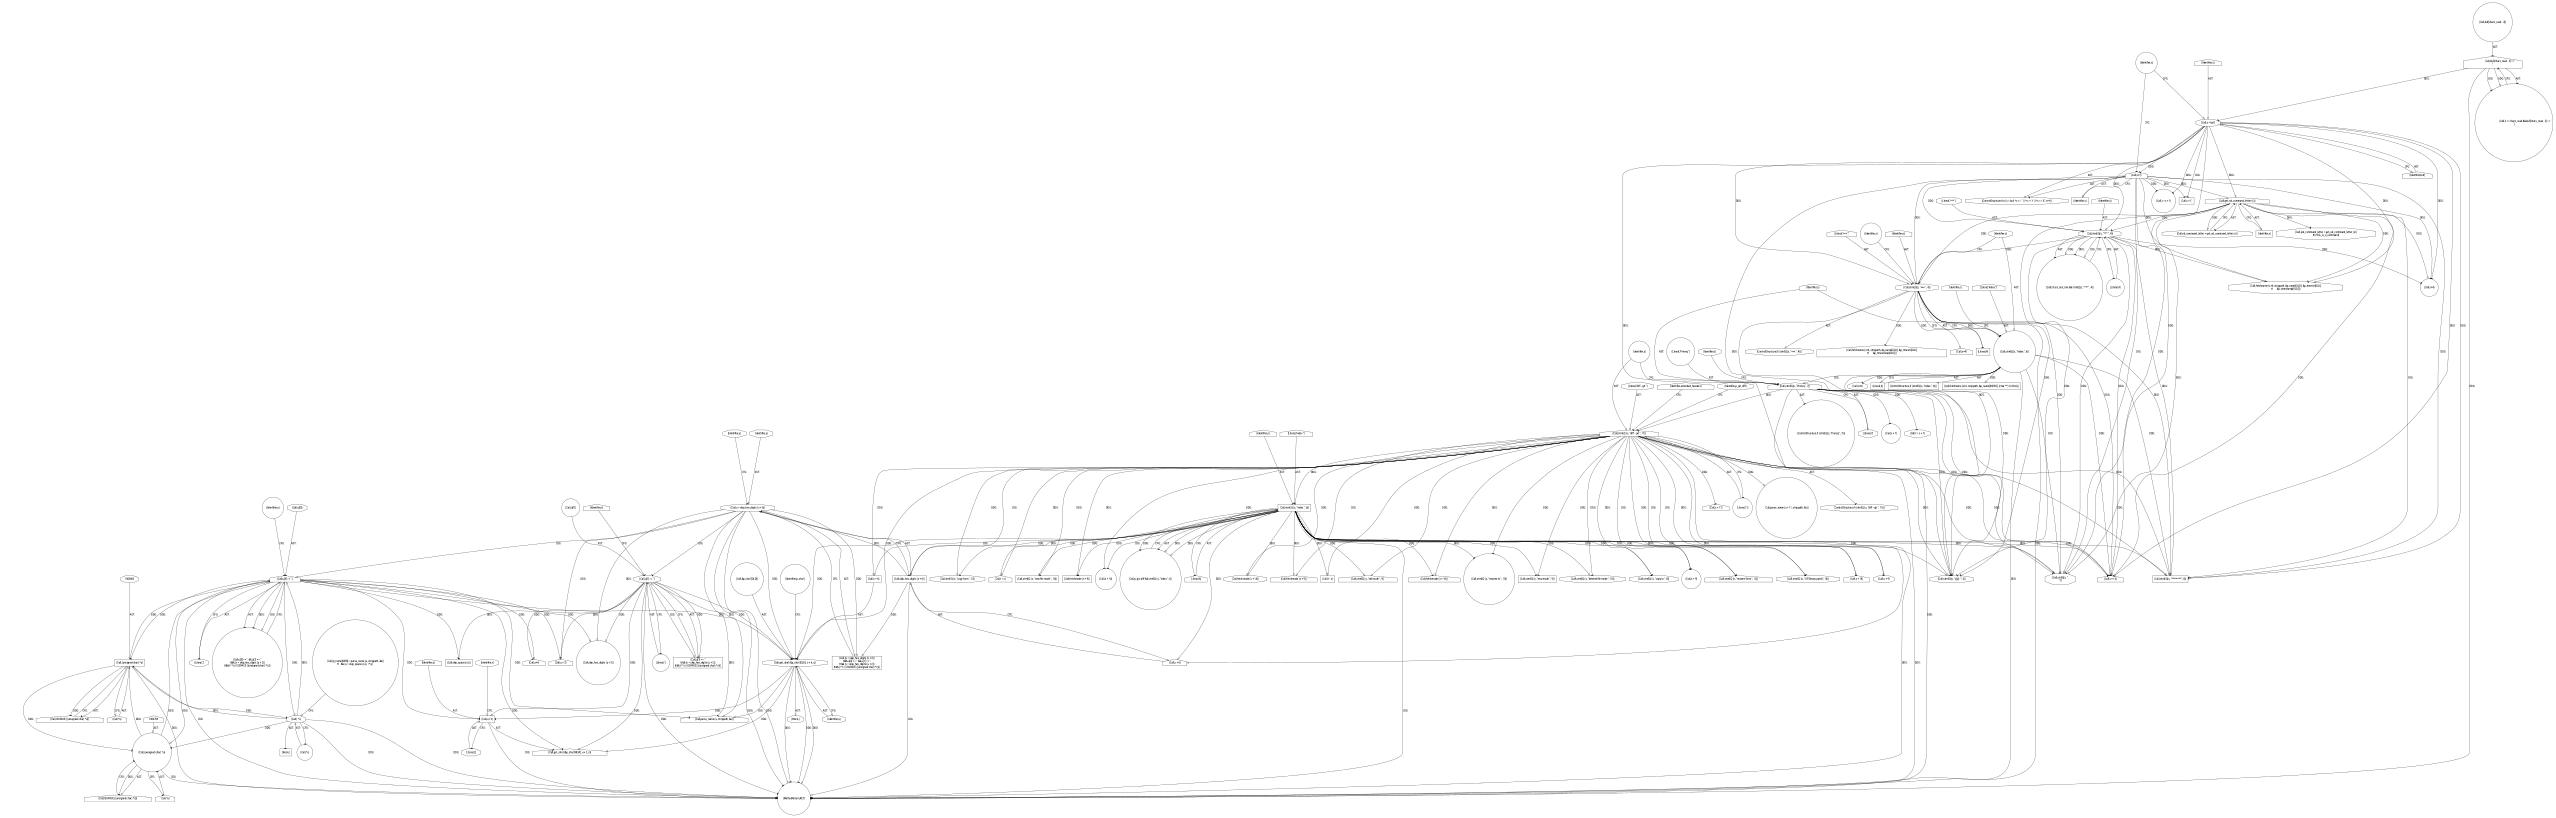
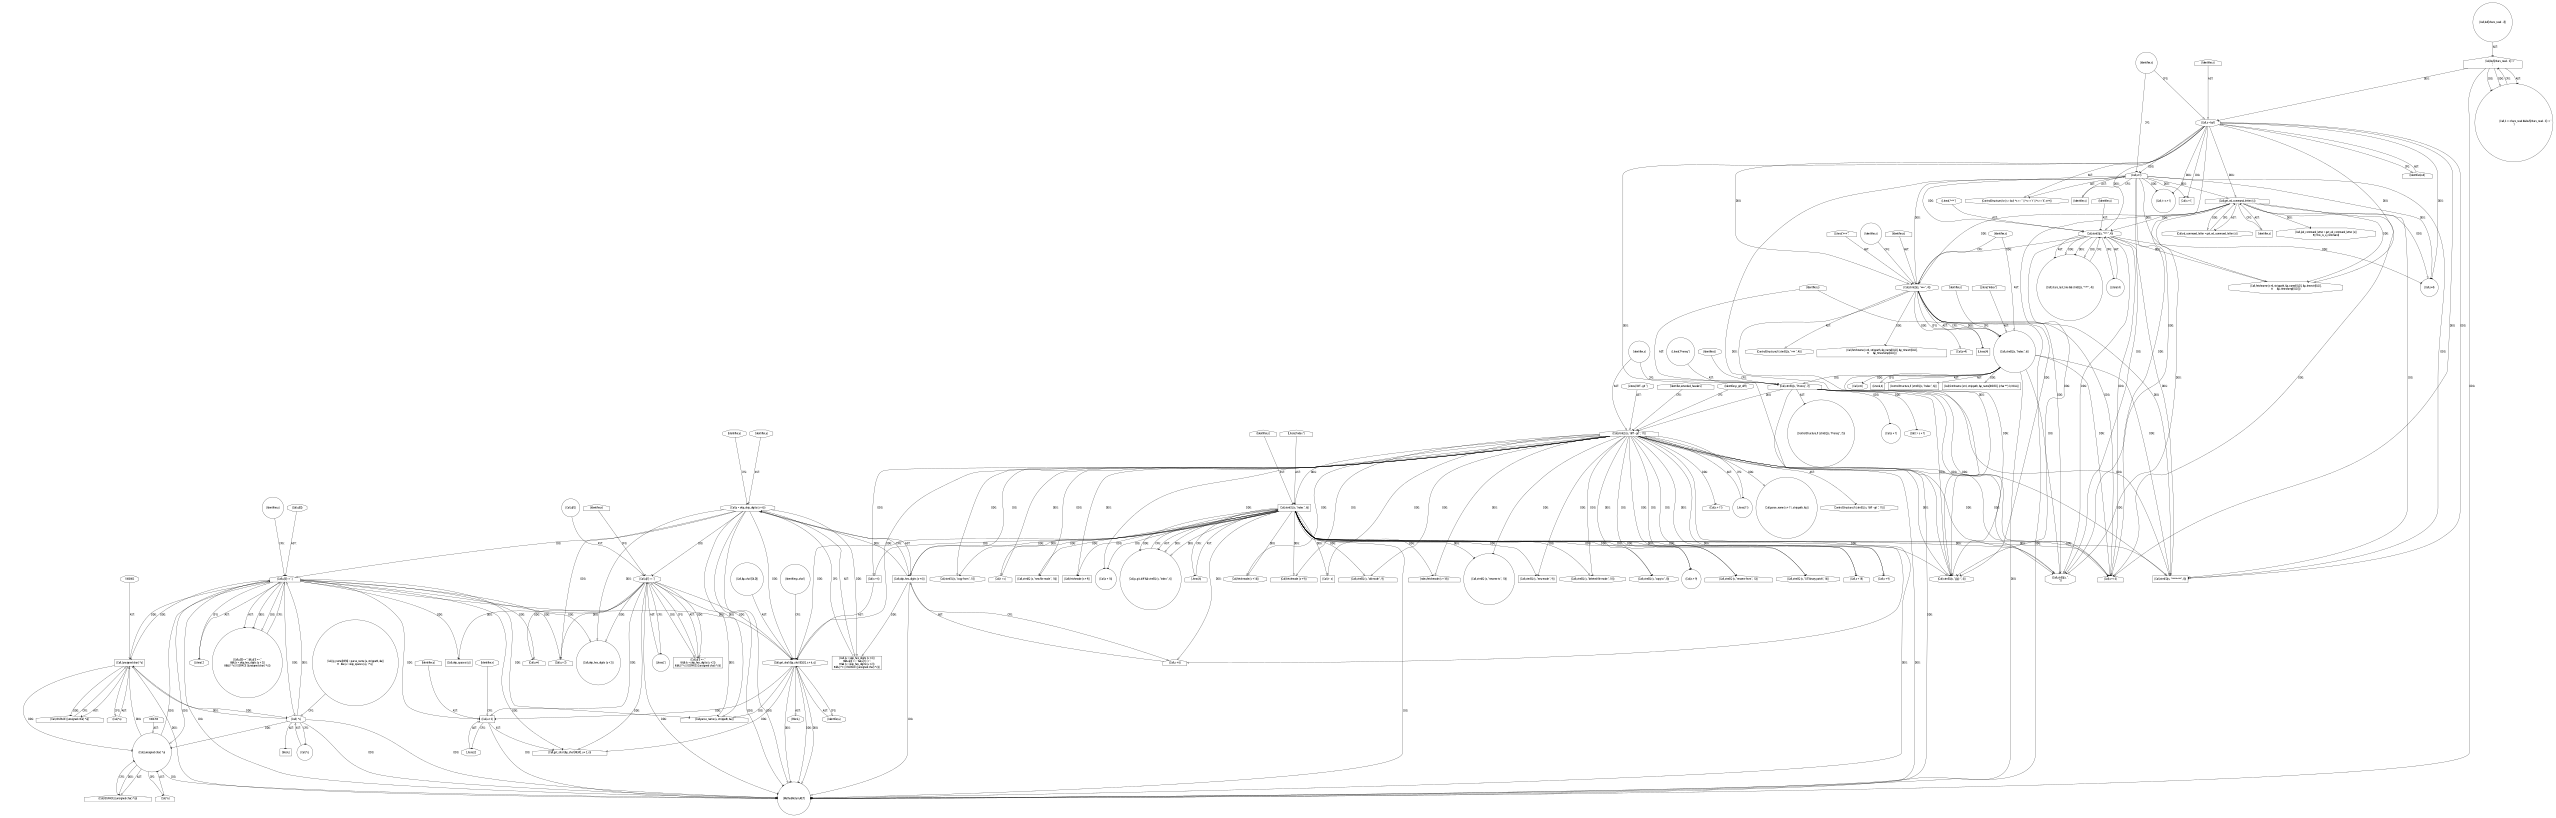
(1868, 434) -> none
(748, 508) -> (748, 508)
(1434, 579) -> (1434, 579)
